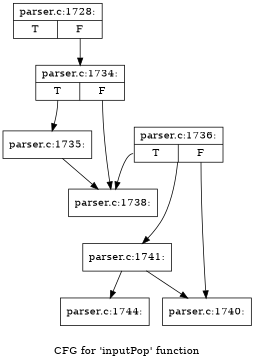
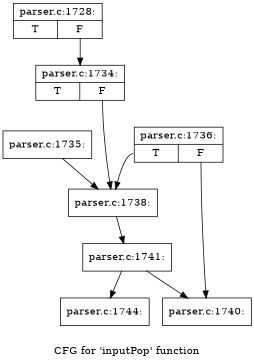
(57, 112) -> none
(169, 203) -> (119, 227)
